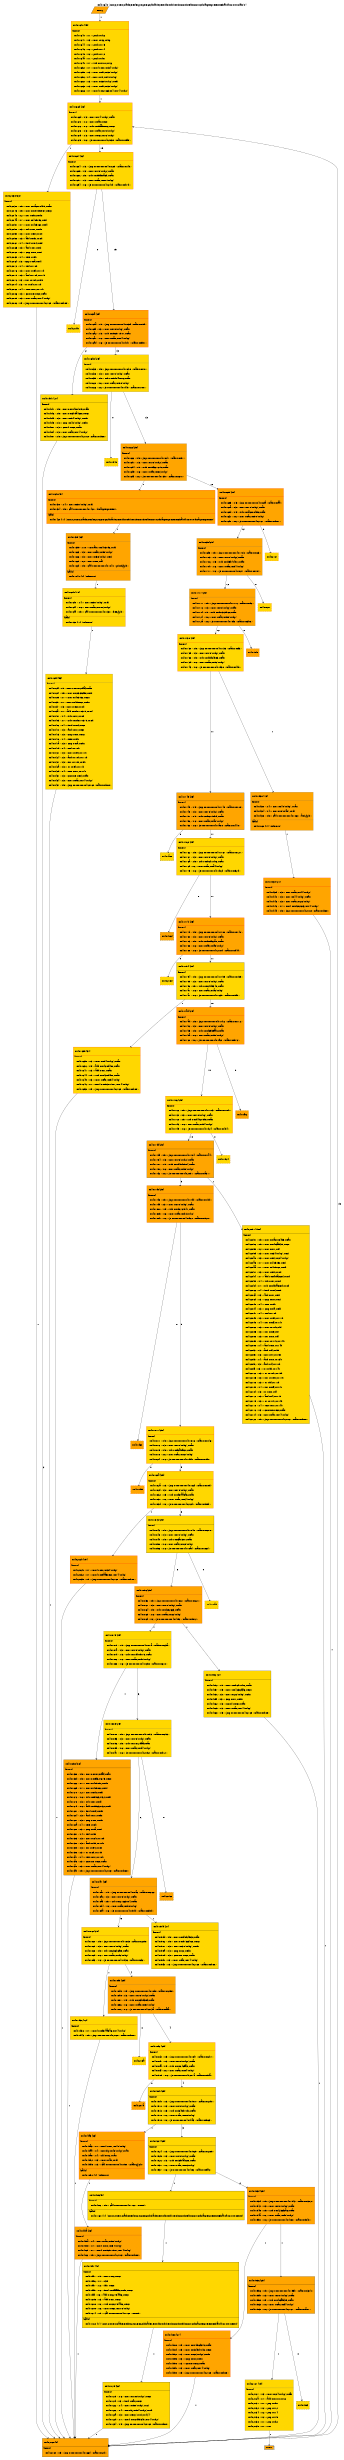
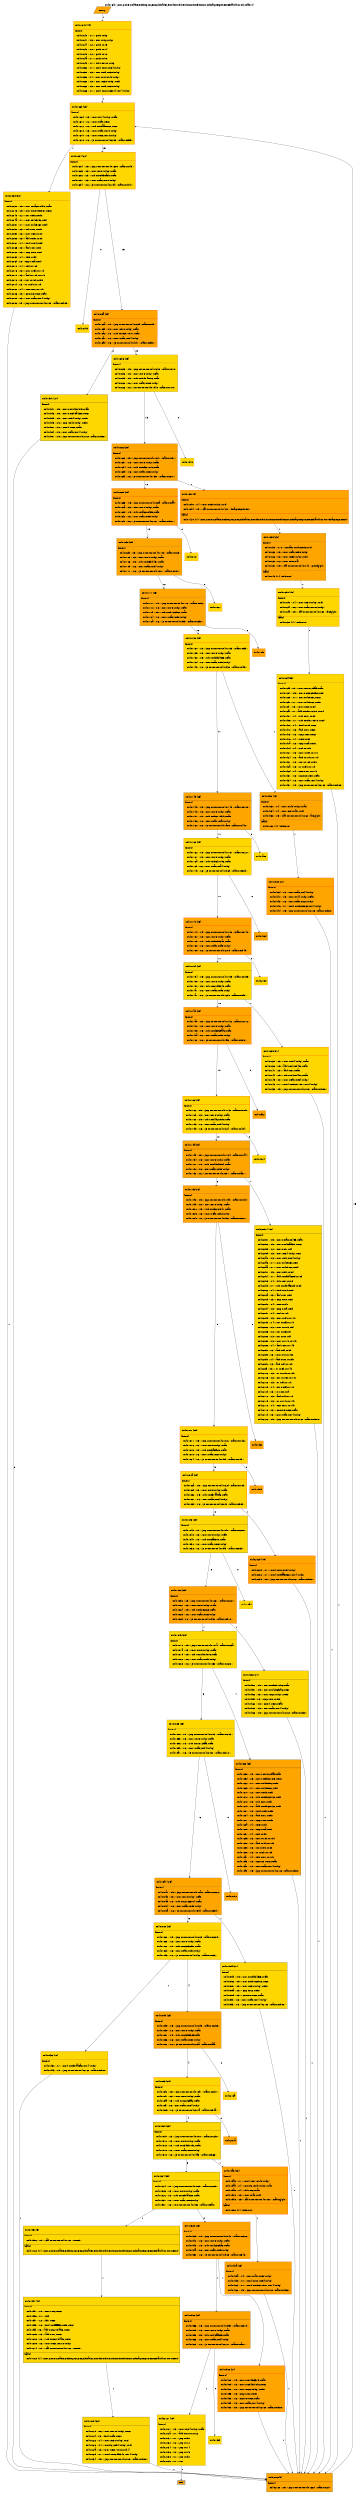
none -> (294, 2239)
(269, 2448) -> (181, 2483)
